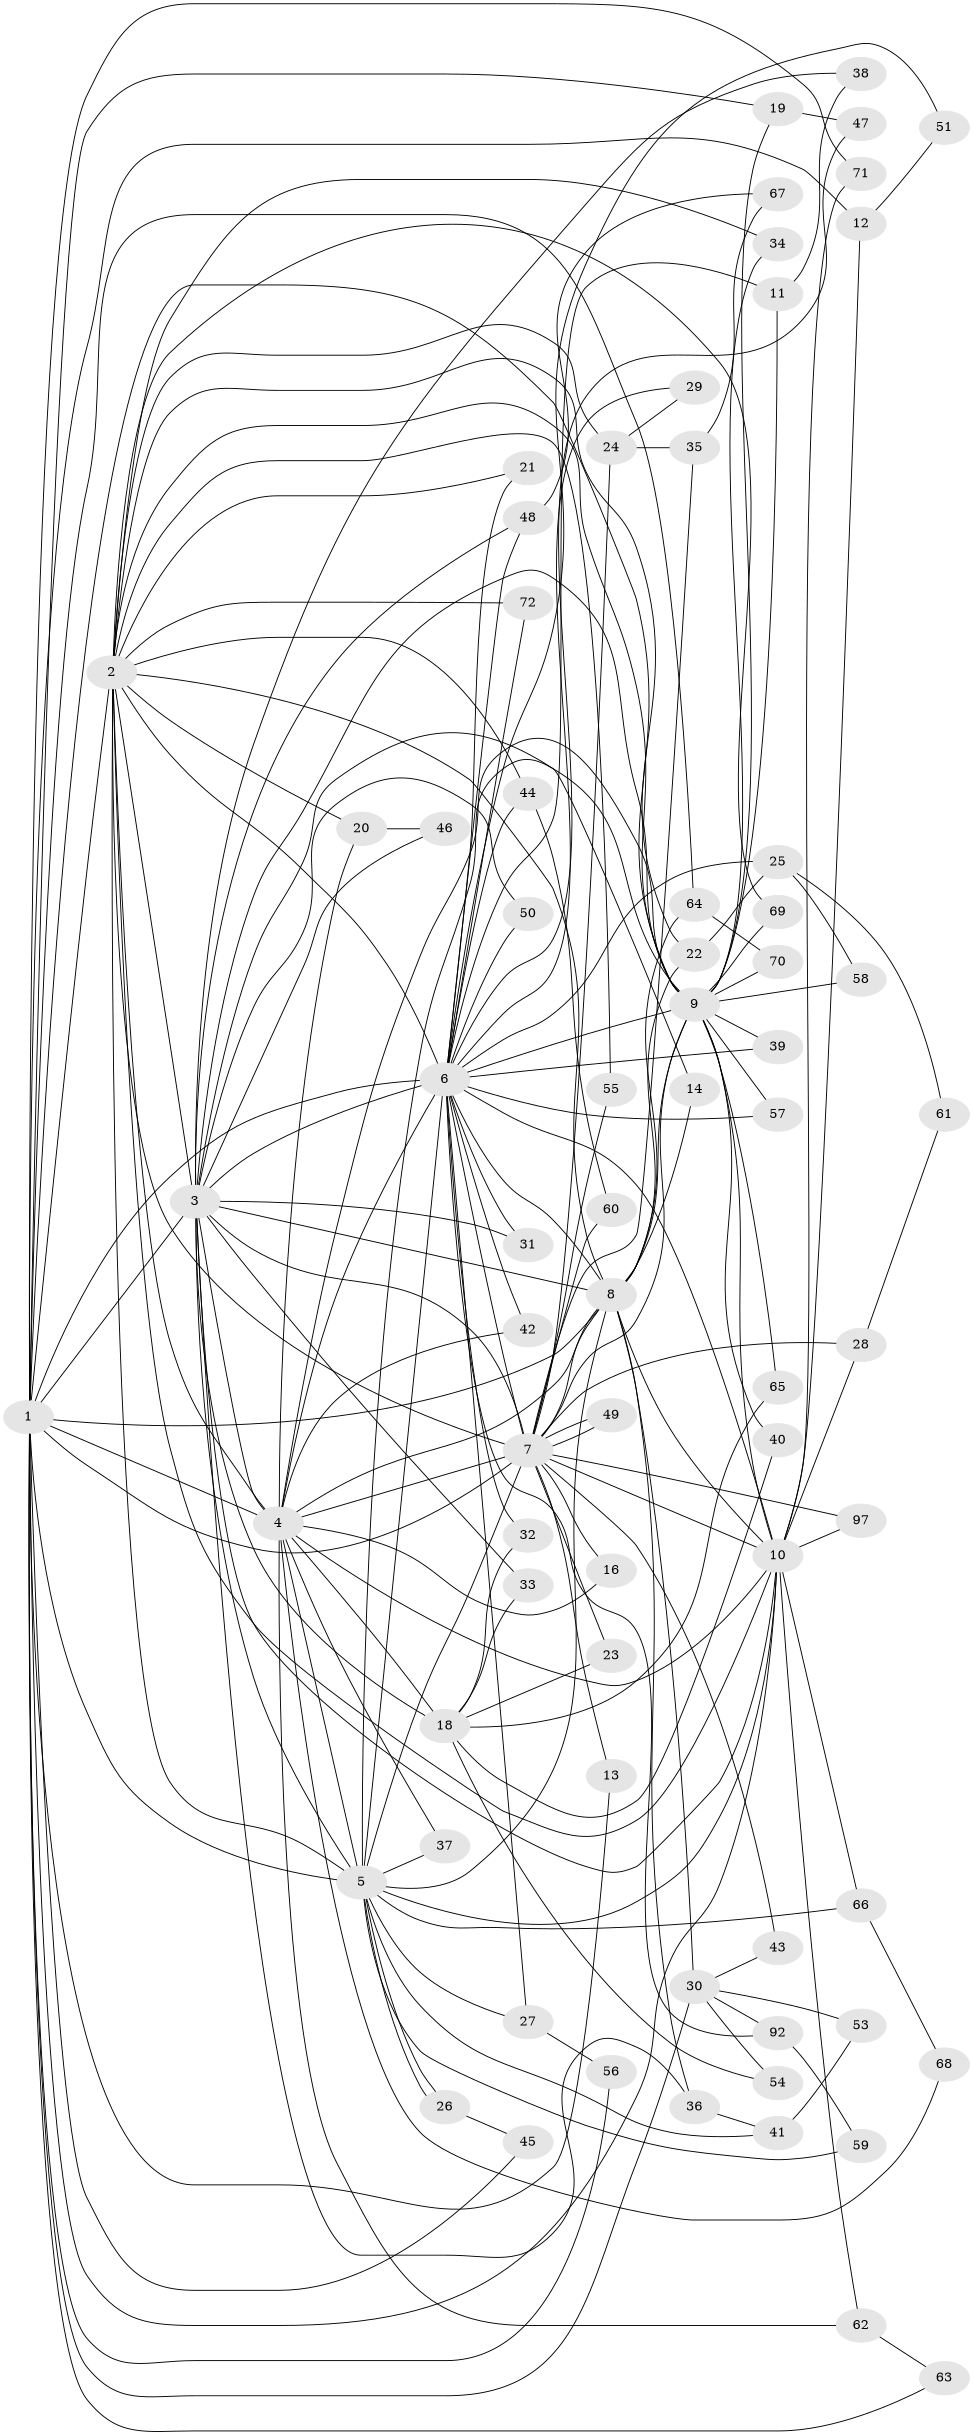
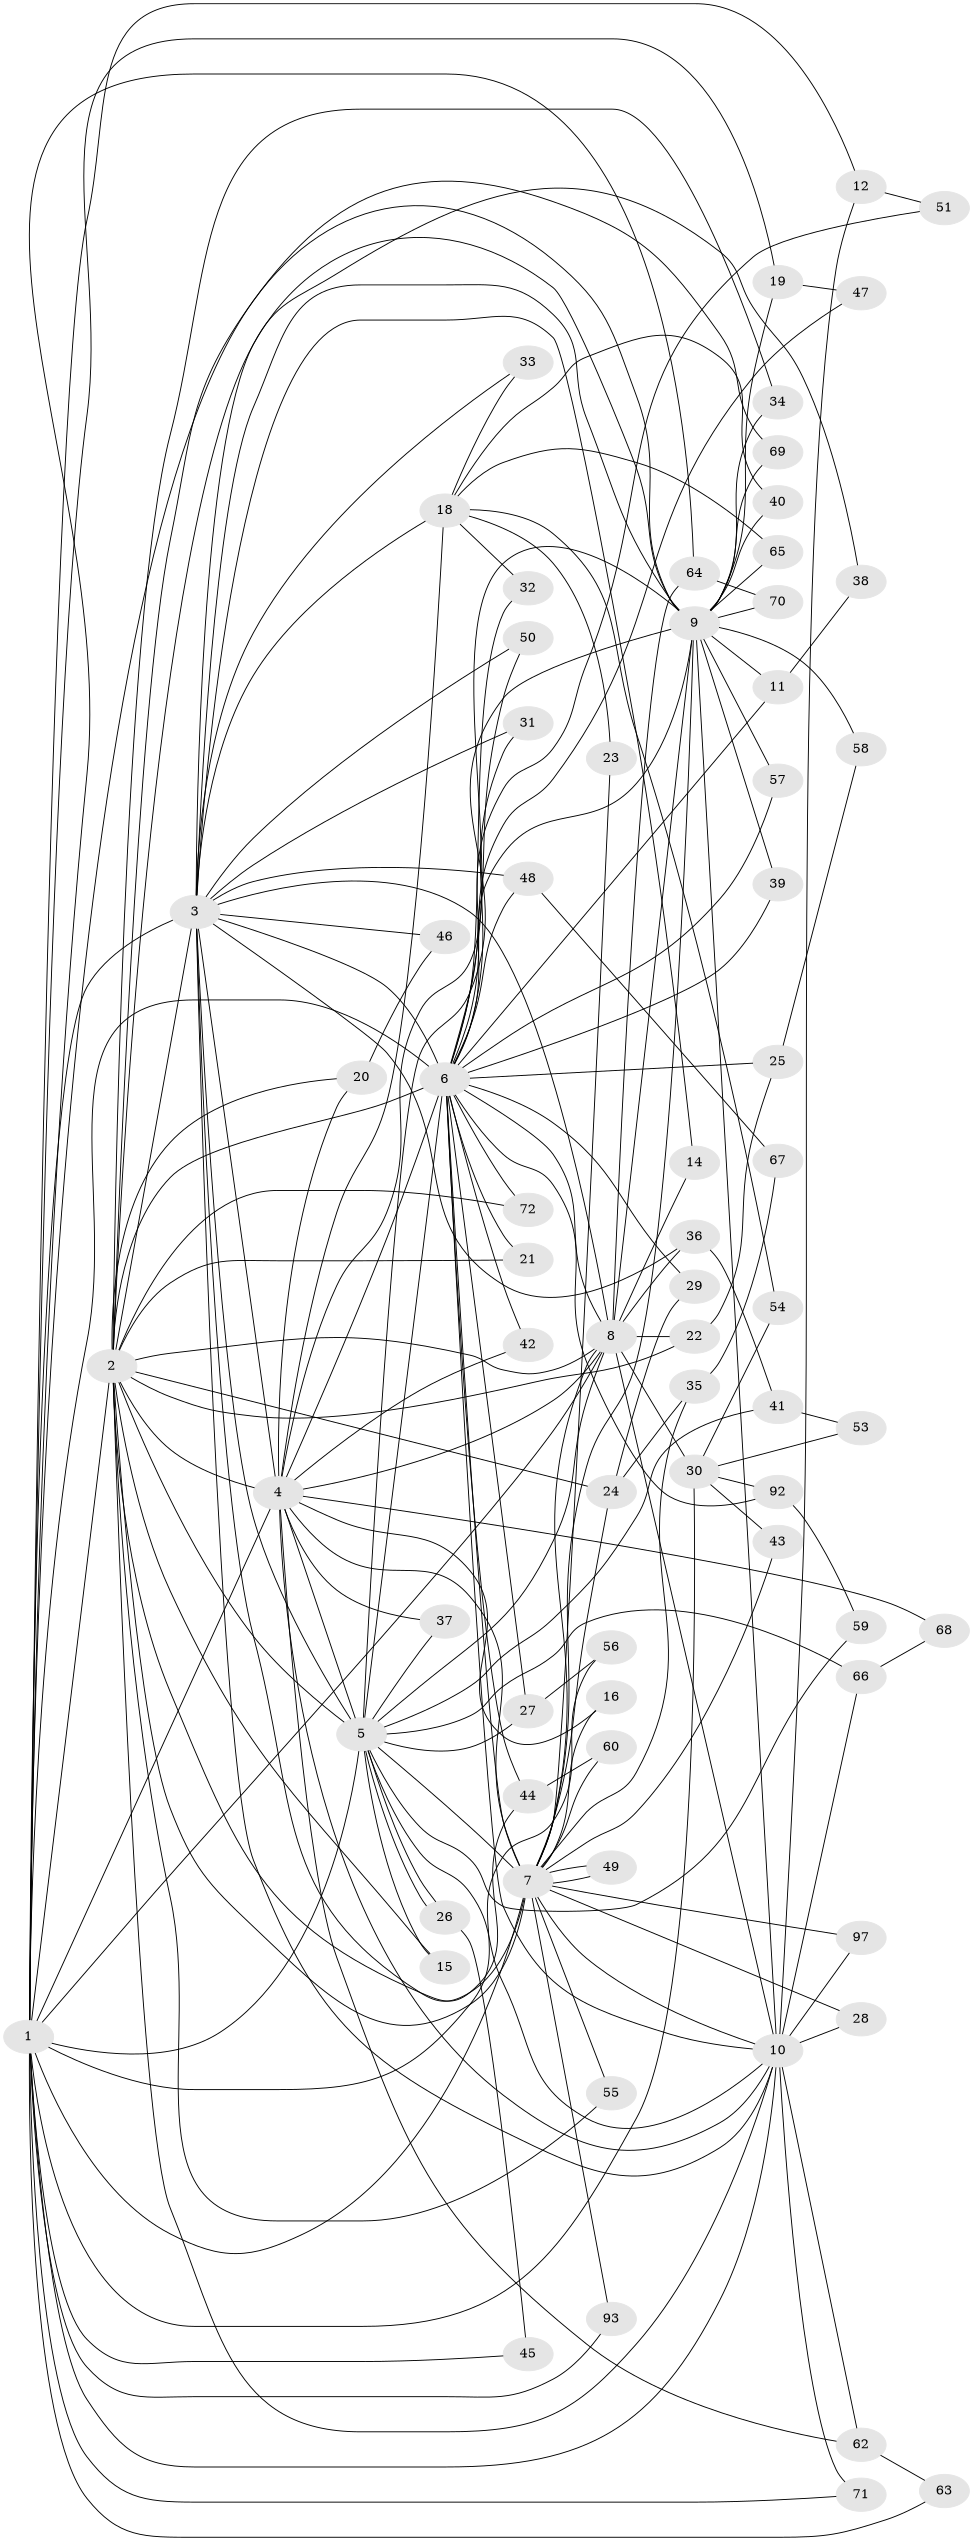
(944, 1115) -> none
(611, 1776) -> (611, 2319)
none -> (445, 1968)
